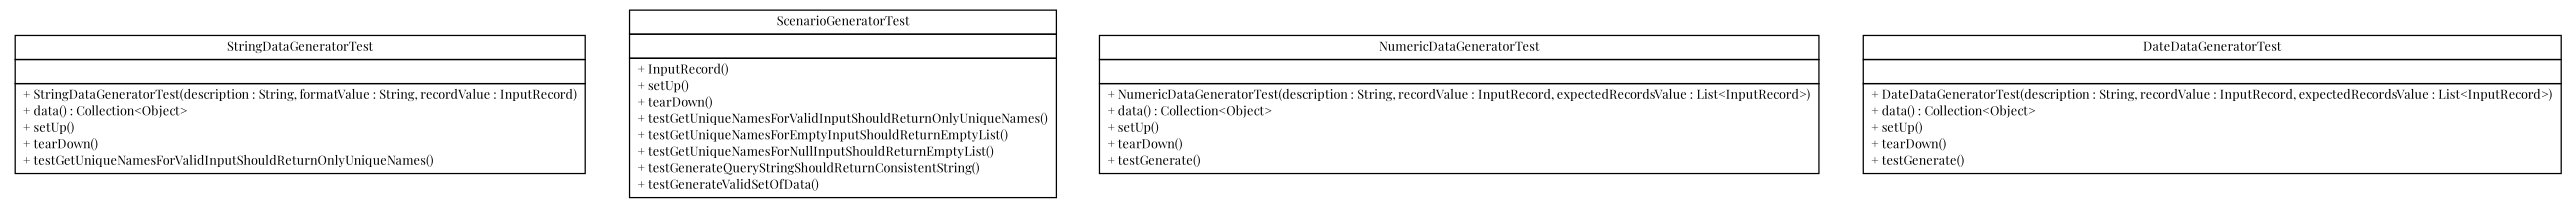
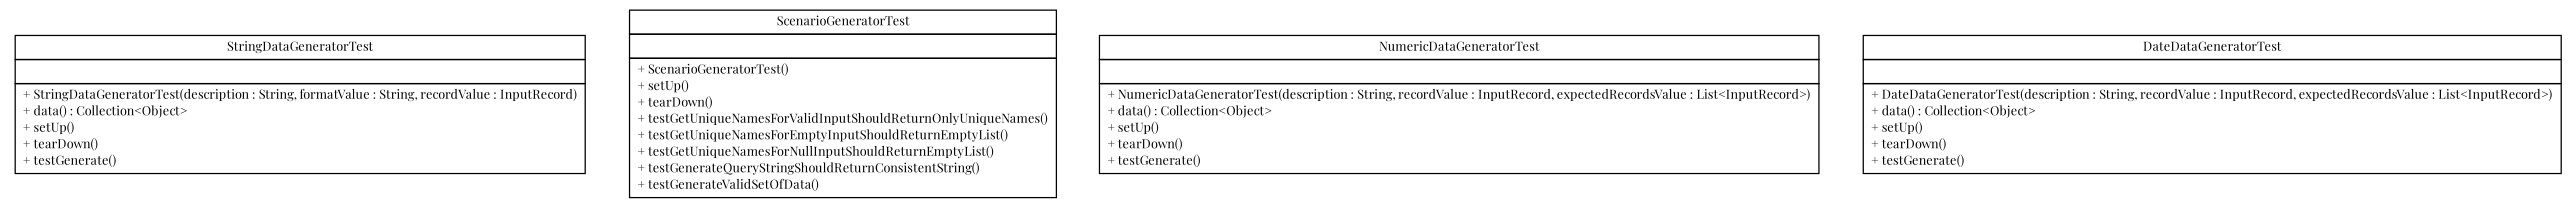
(683, 70) -> (713, 70)
(229, 161) -> (70, 161)
